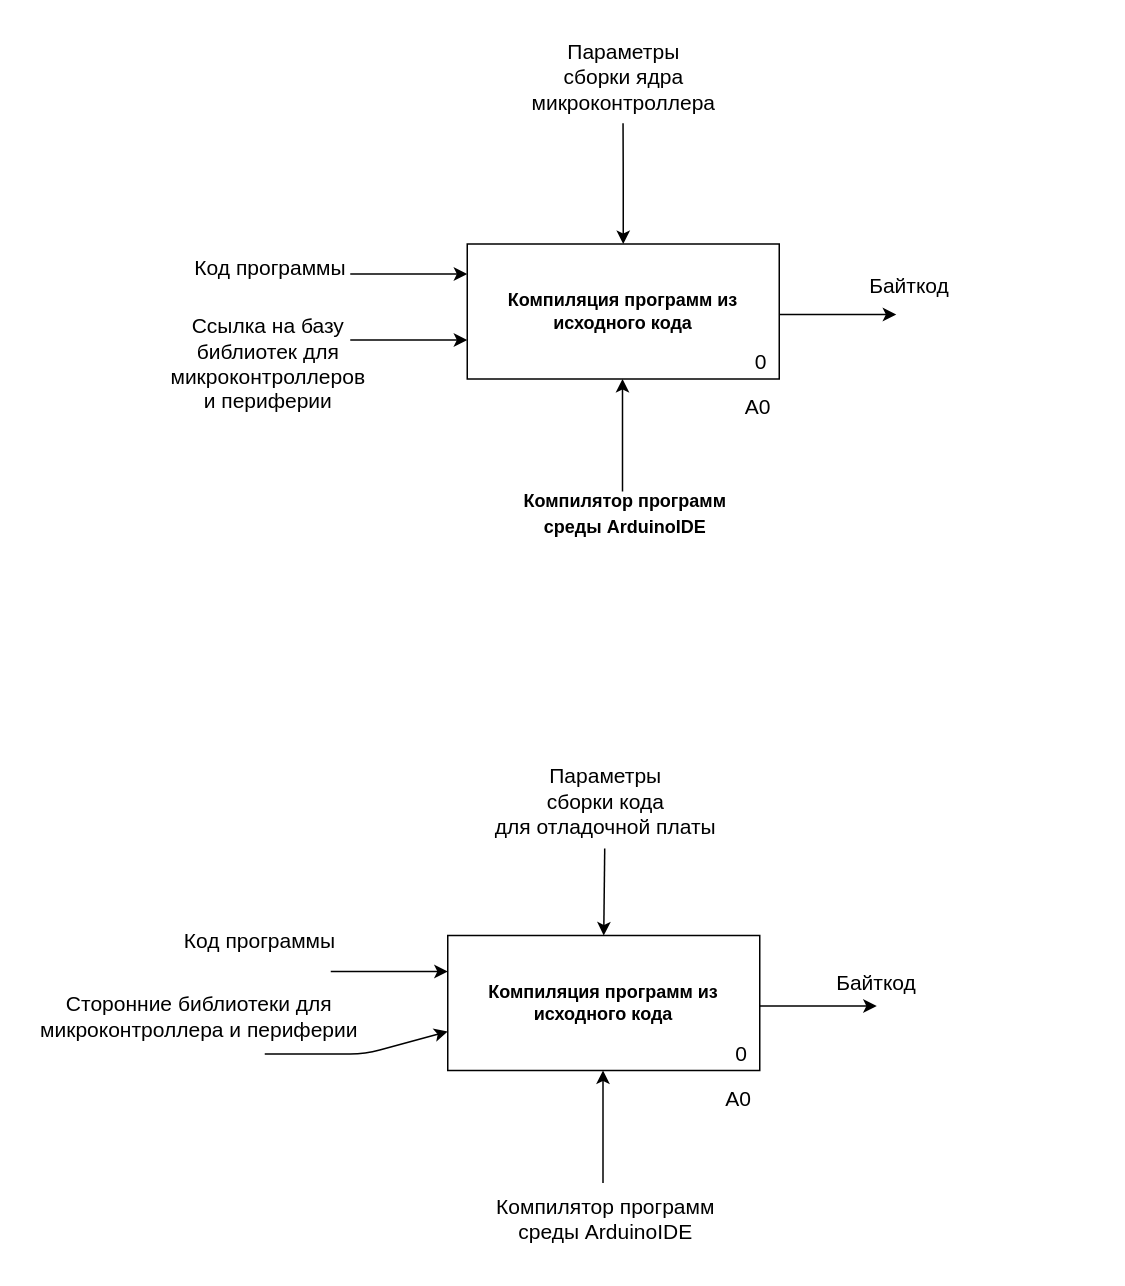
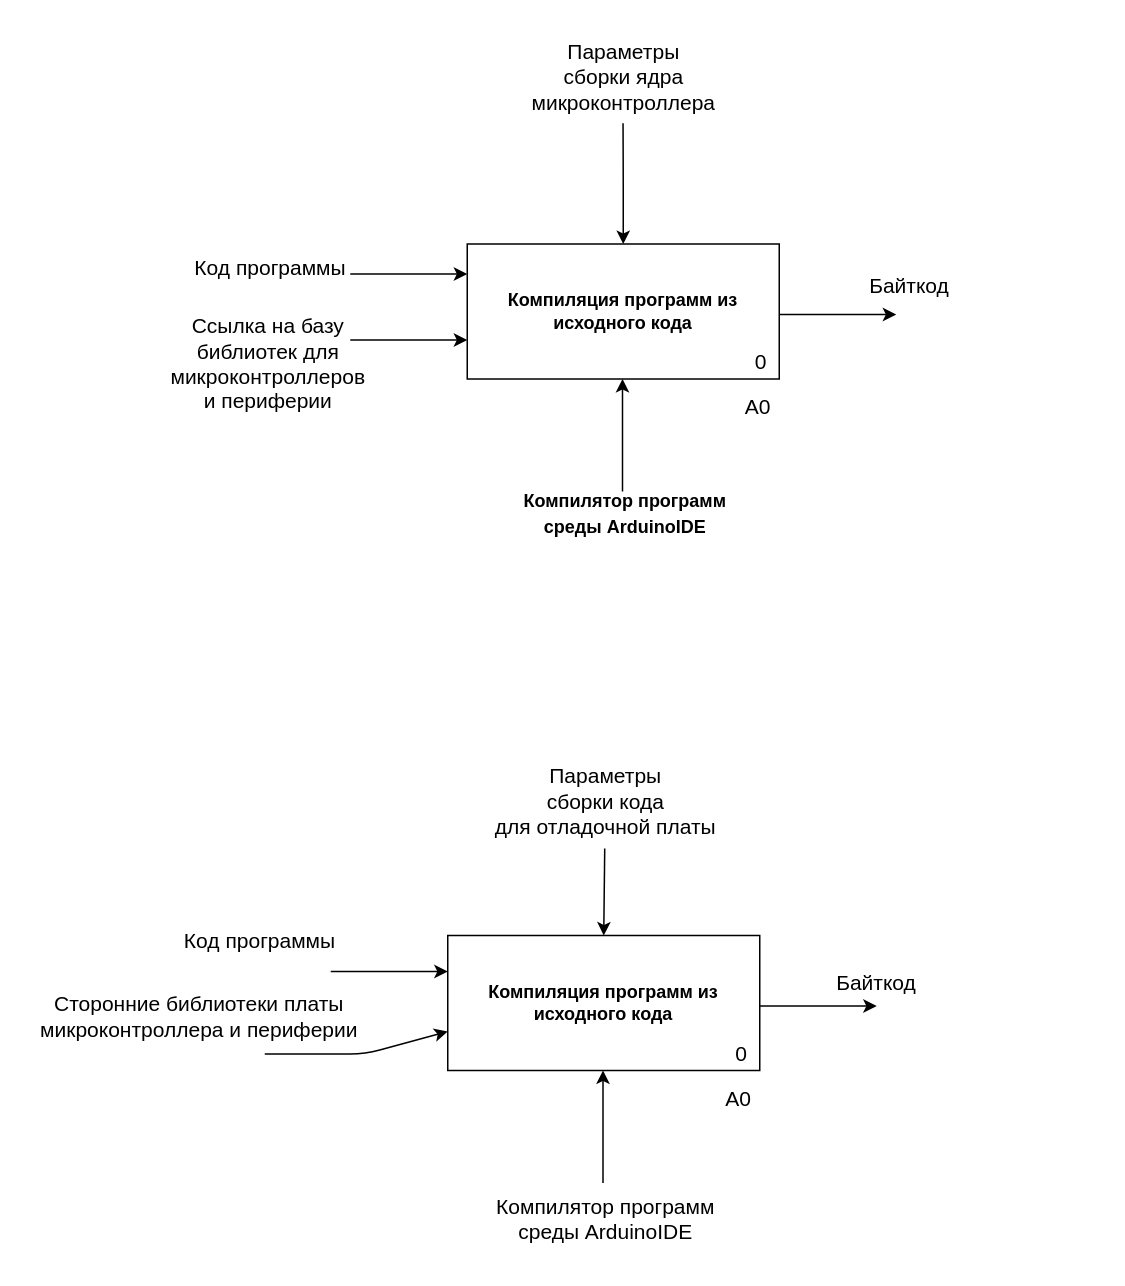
(200, 1016) -> (200, 1016)
